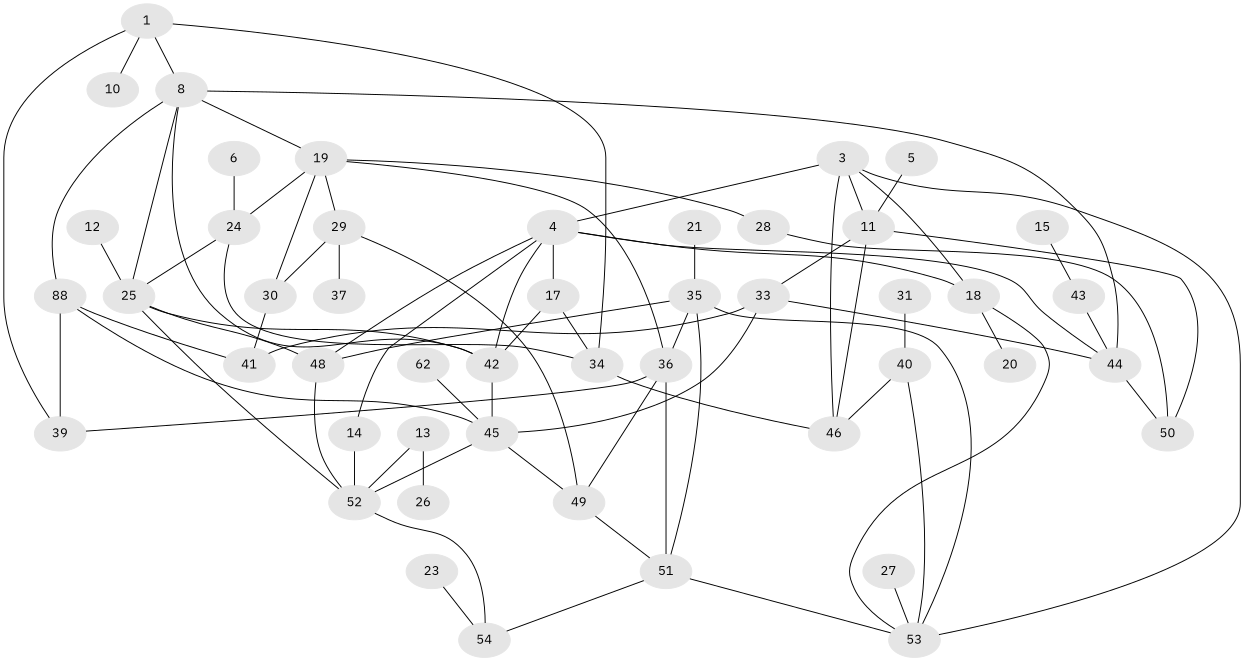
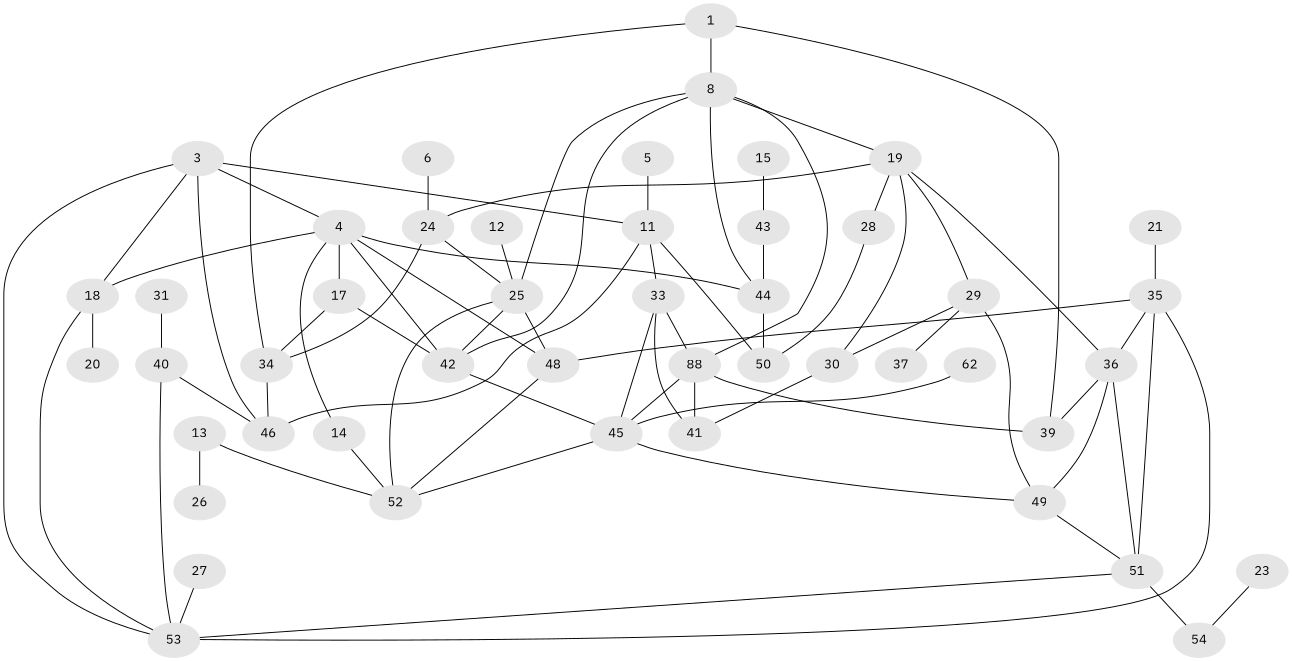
(113, 90) -> none
(940, 328) -> (677, 331)
(456, 544) -> none
